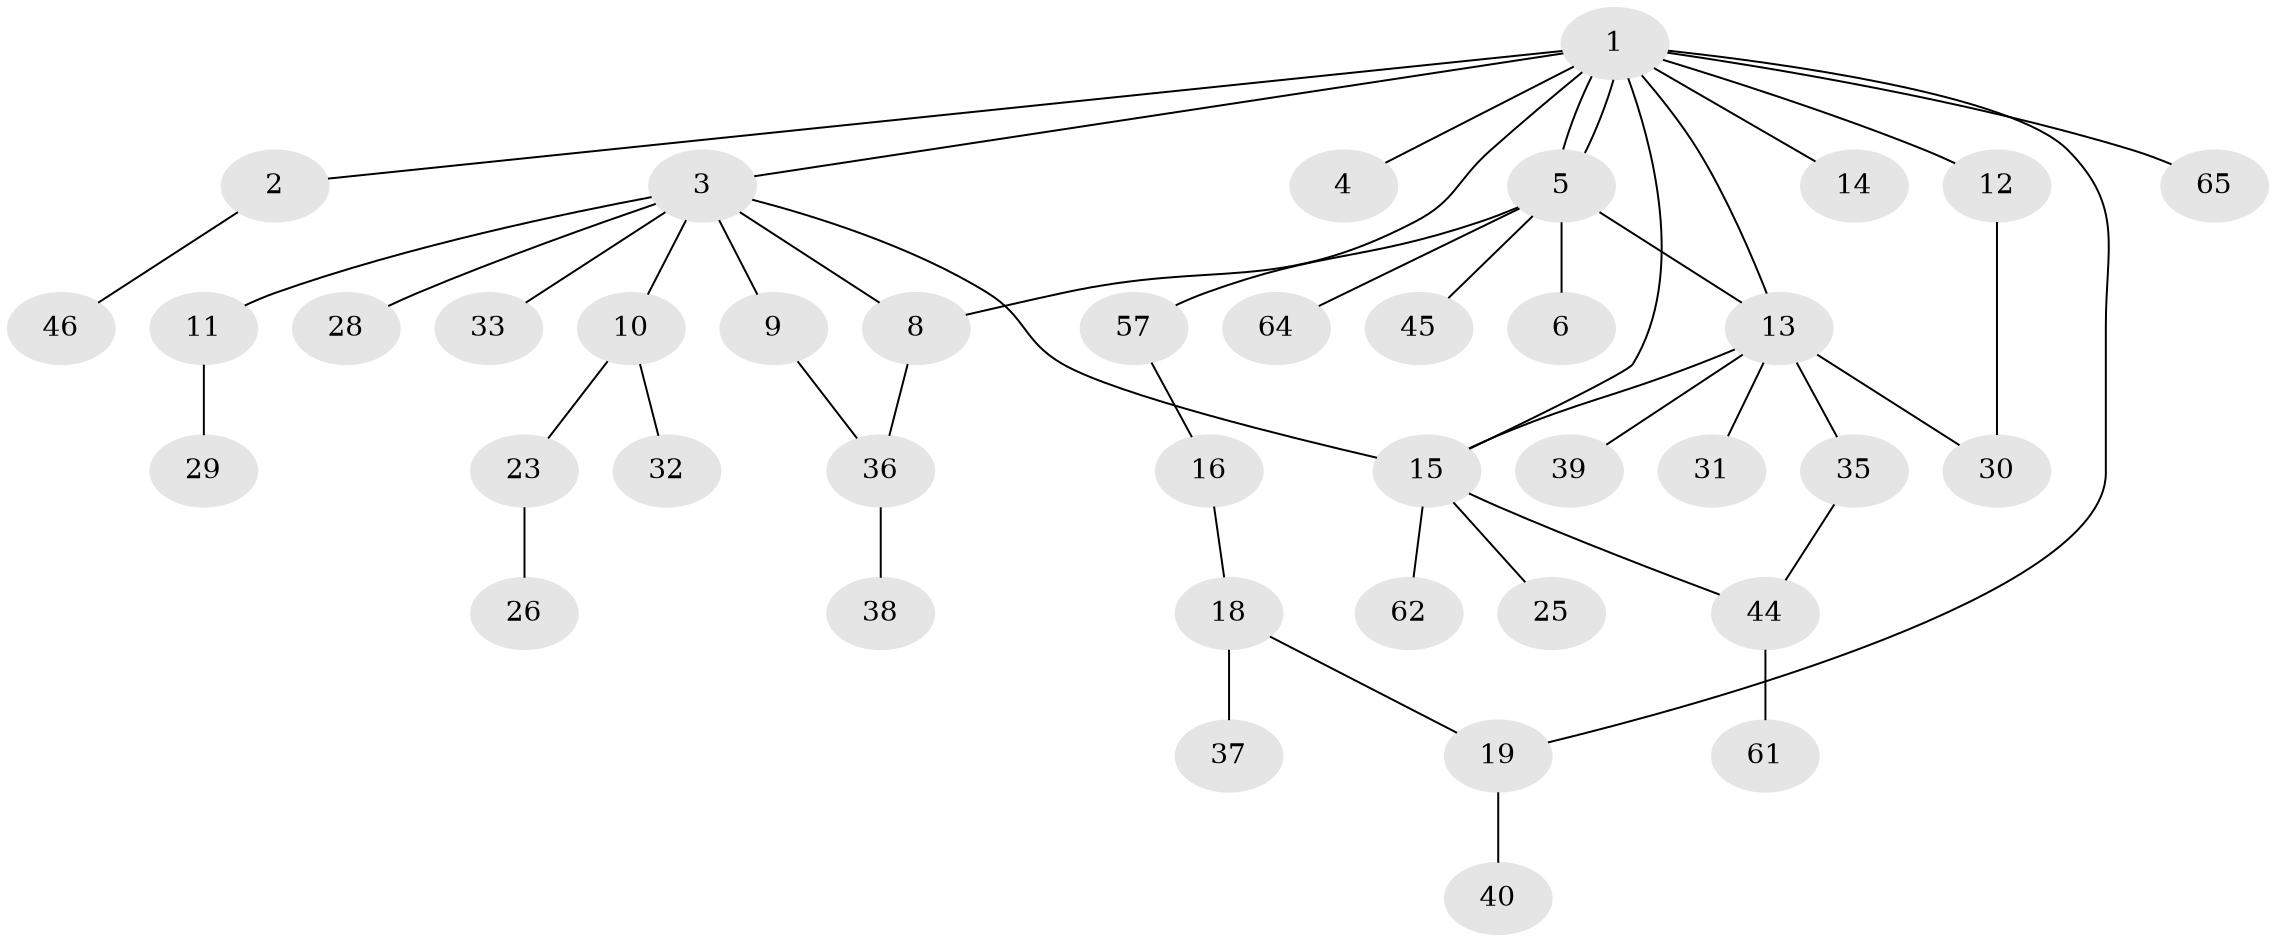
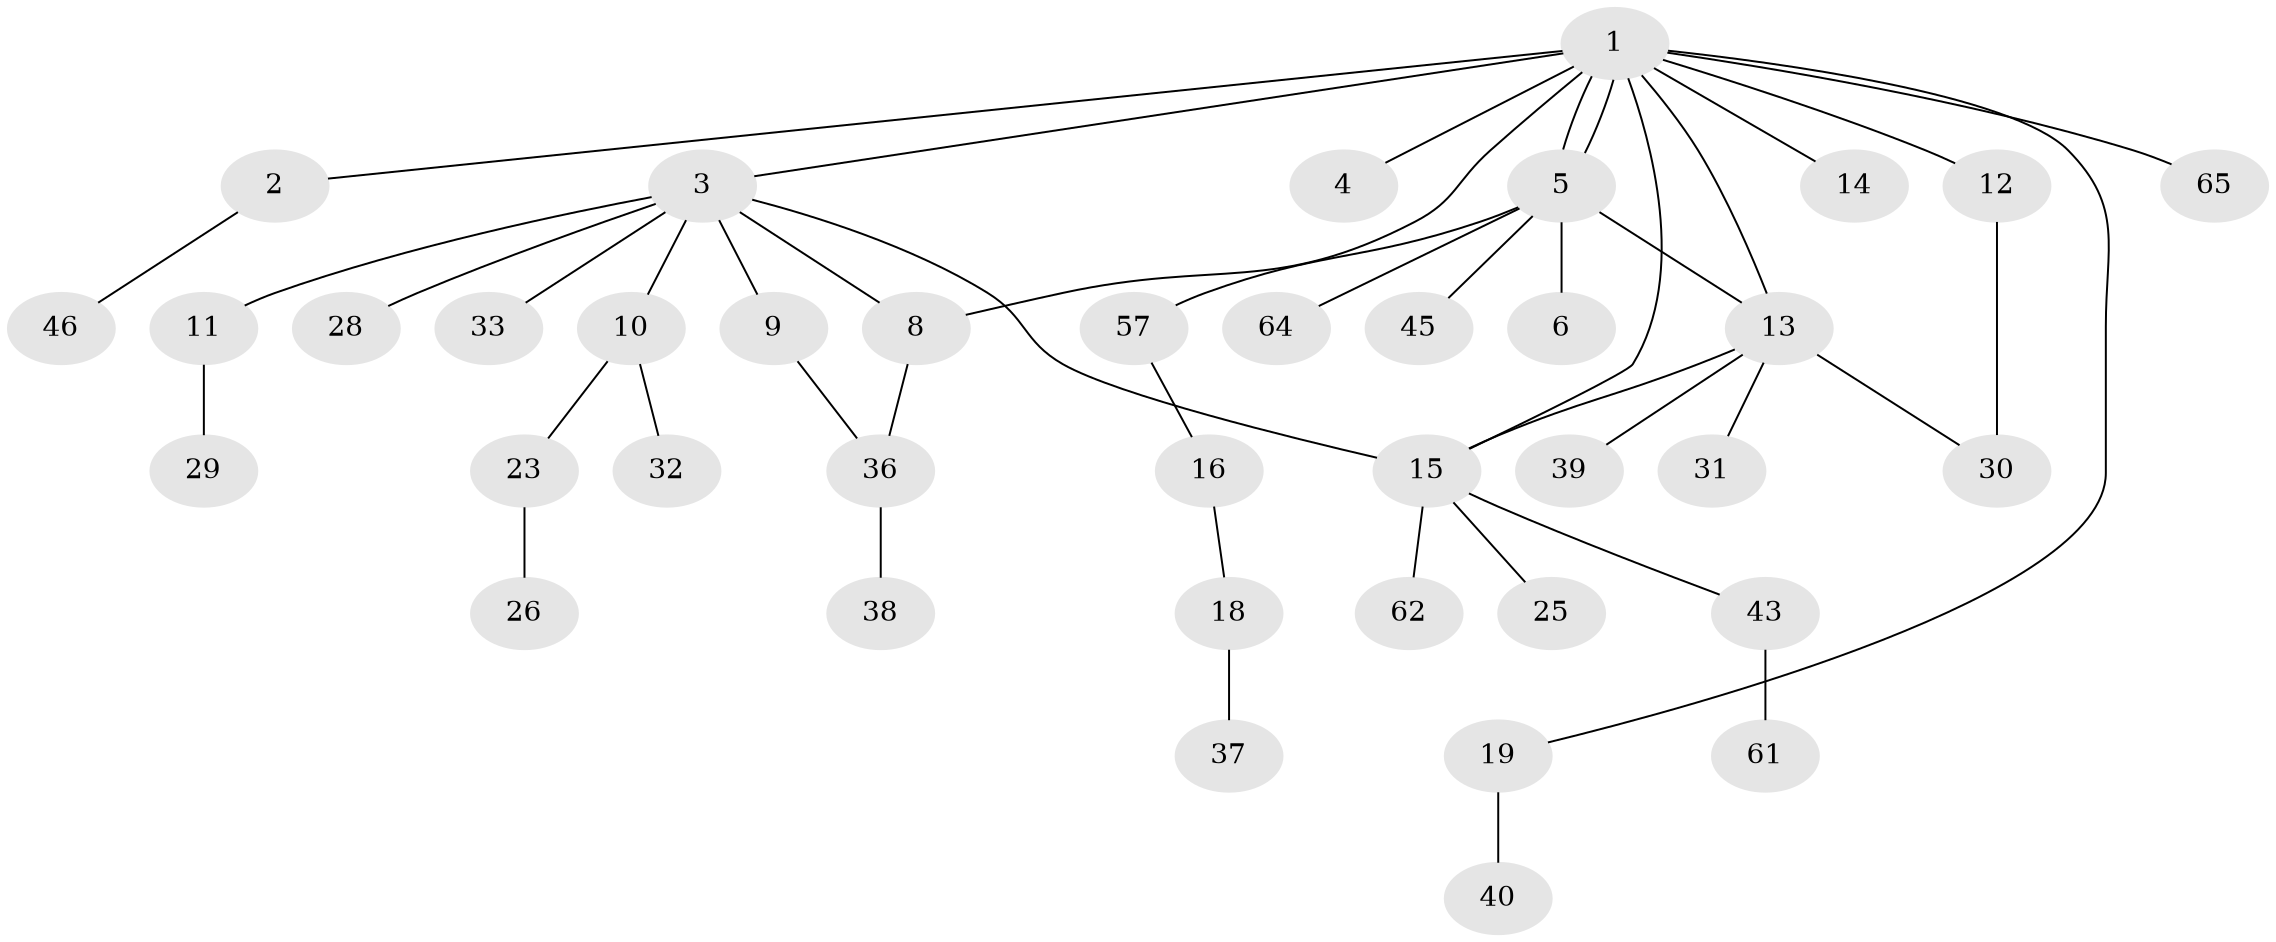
(1854, 471) -> none
(1765, 614) -> (1765, 614)
(1363, 685) -> none
